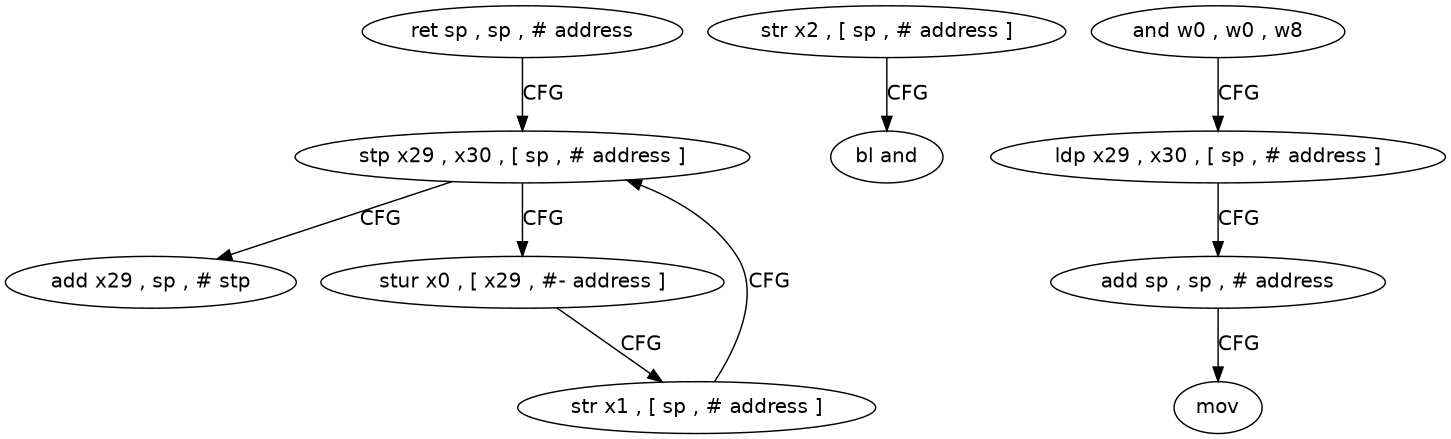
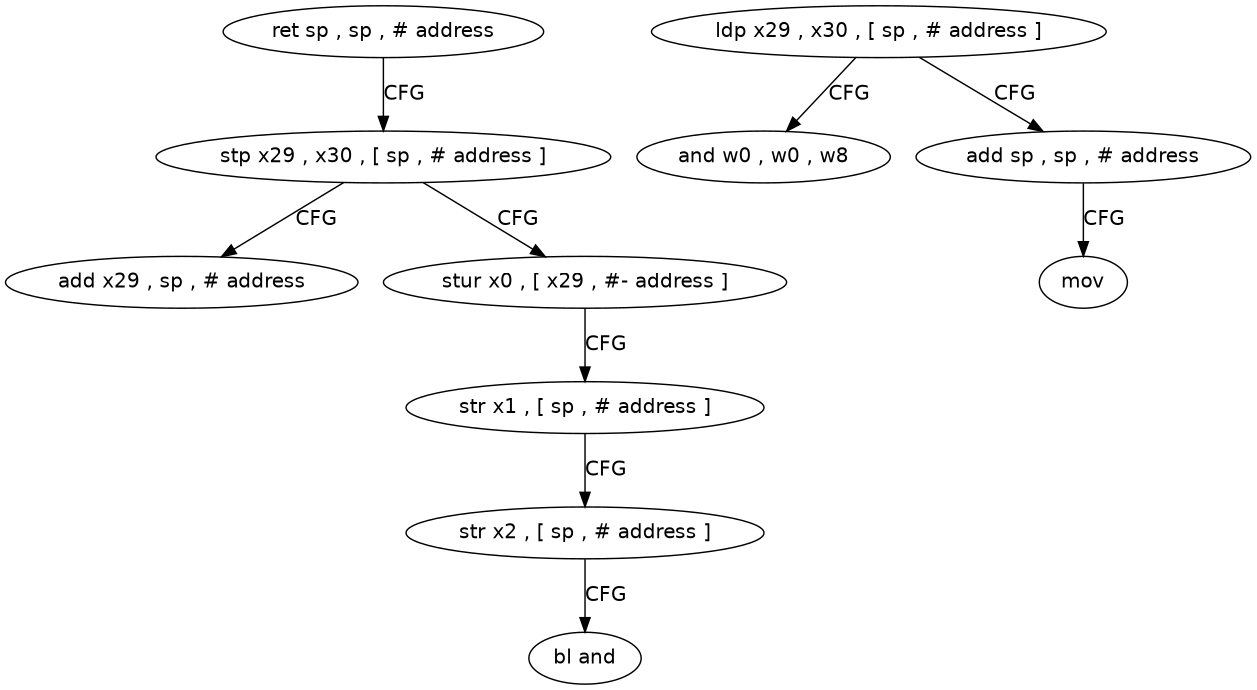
(1218, 87) -> (826, 89)
(740, 262) -> (585, 463)
(151, 282) -> (182, 282)
